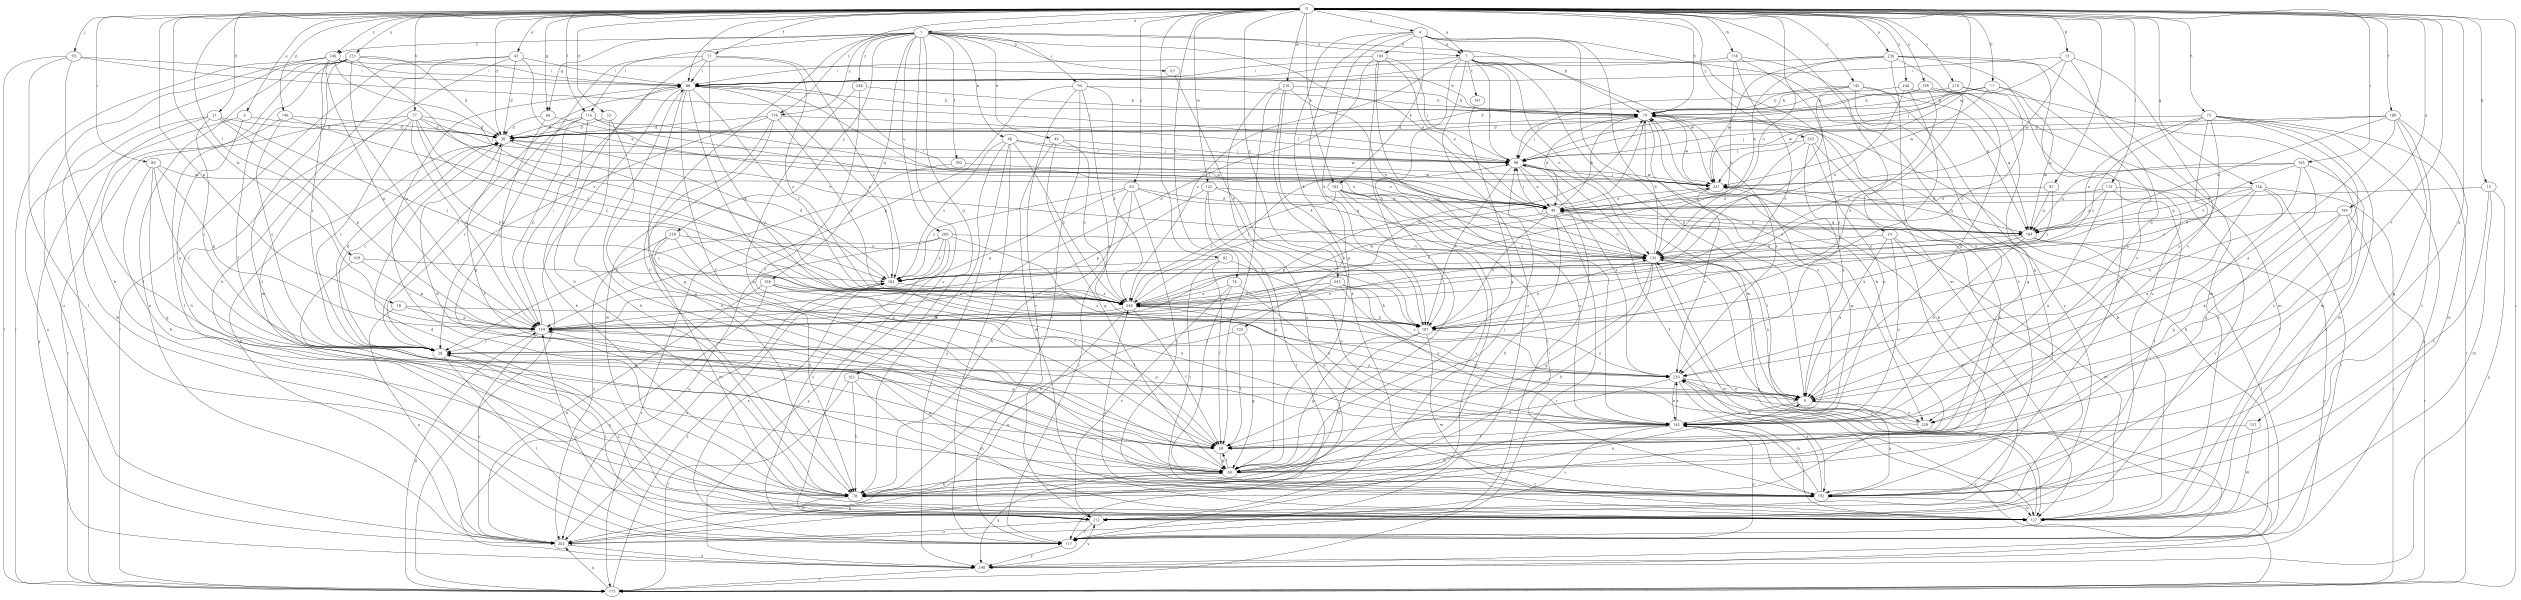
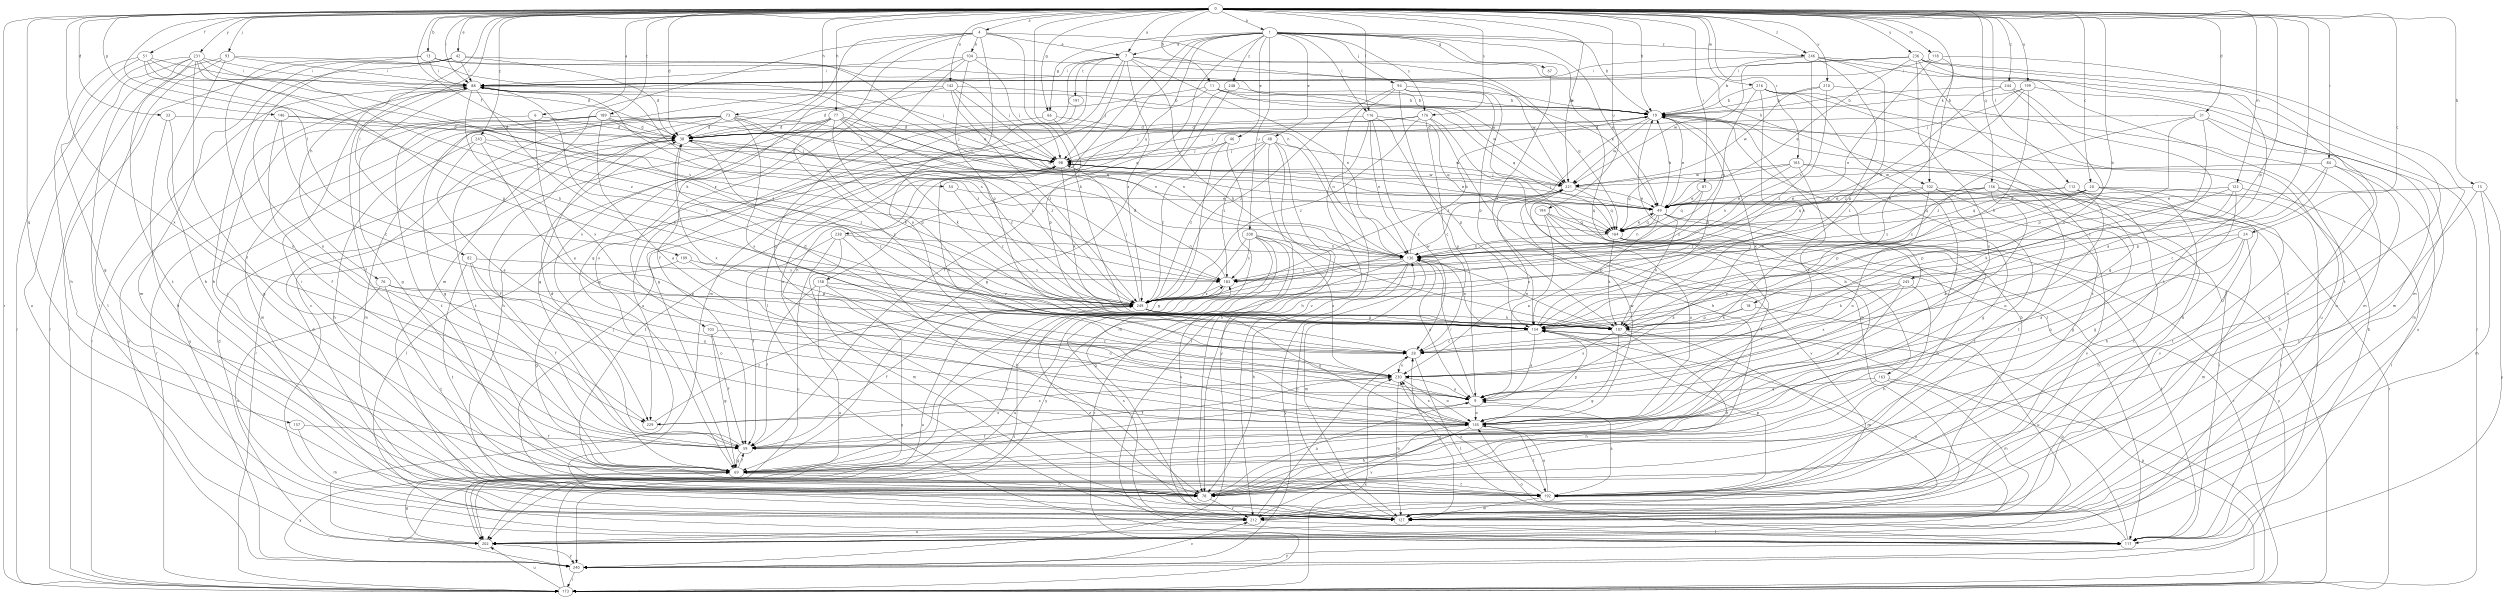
(958, 163) -> none
none -> (951, 187)
(1837, 215) -> (983, 330)
